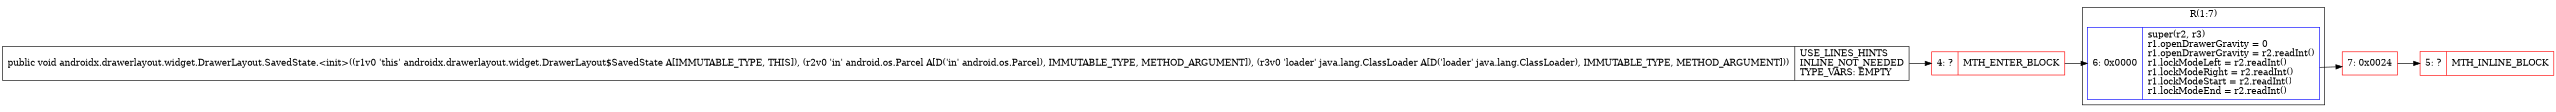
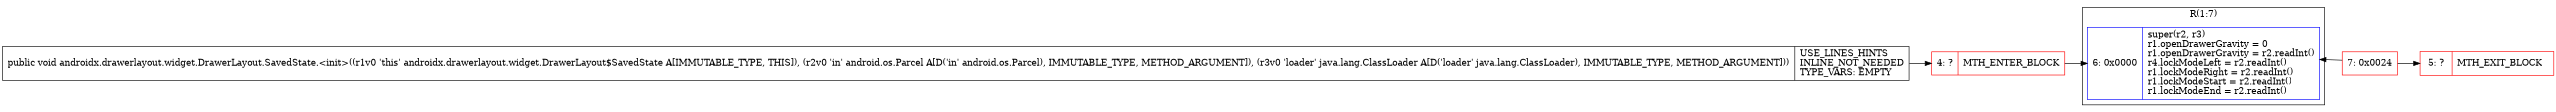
(2217, 63) -> (2217, 63)
(2500, 63) -> (2500, 63)
(2329, 67) -> (2334, 60)
